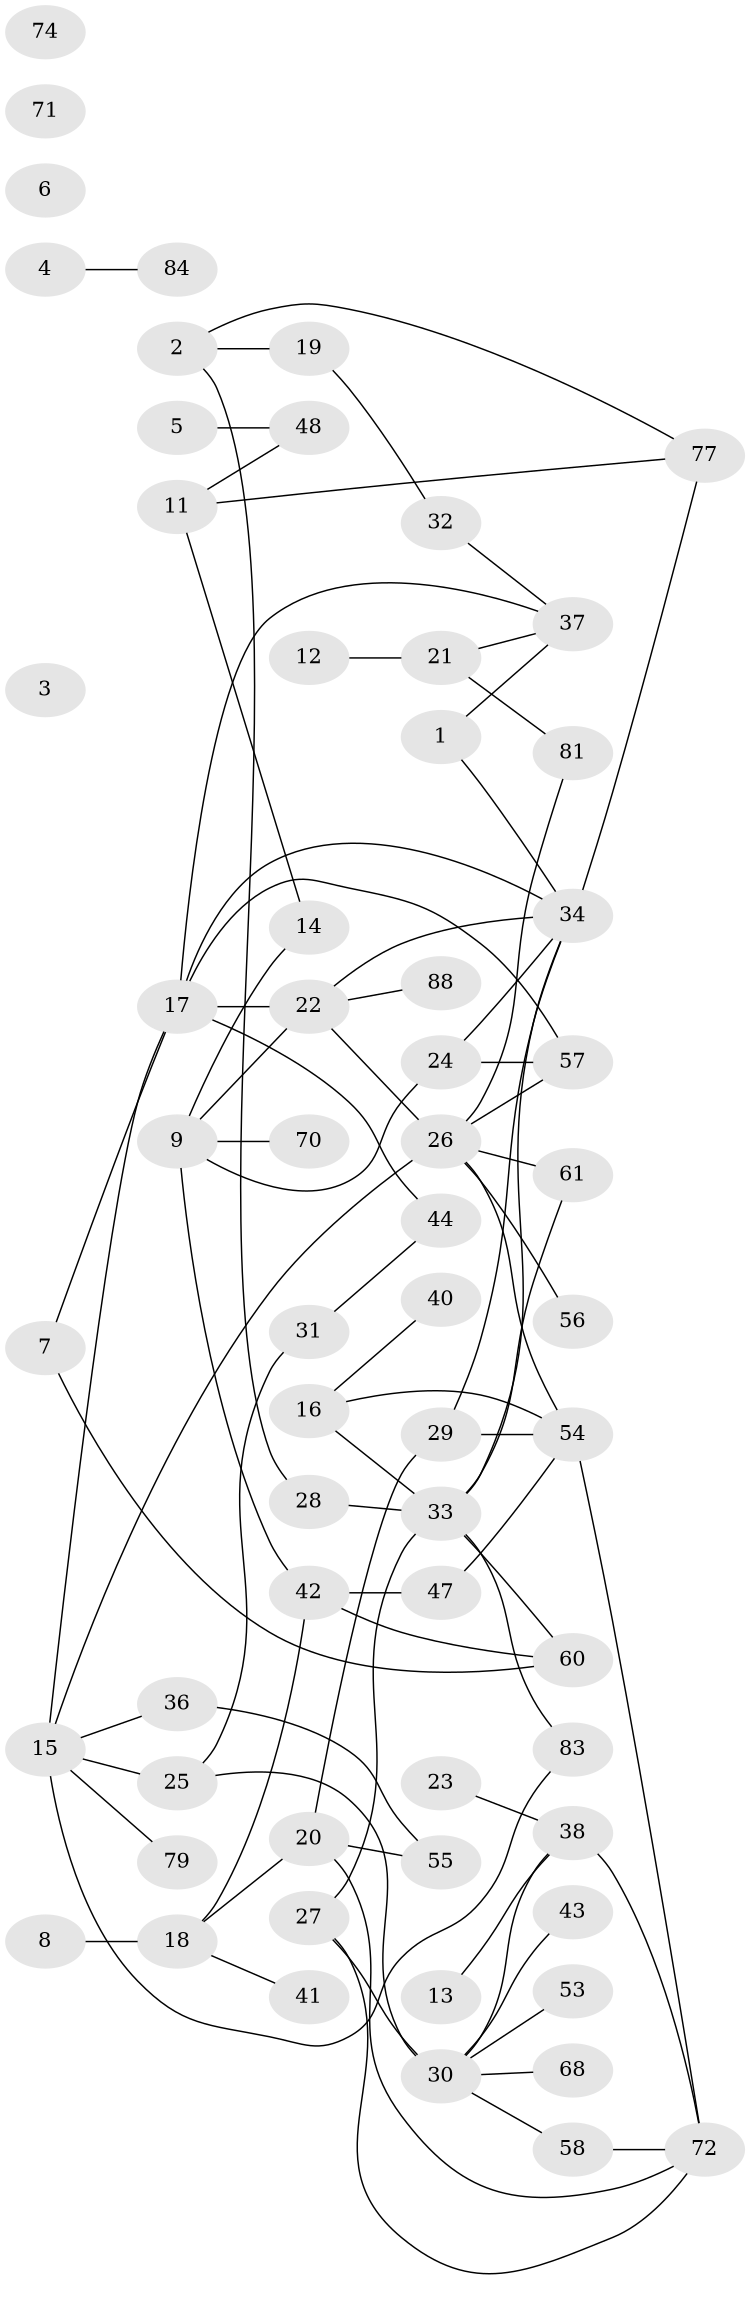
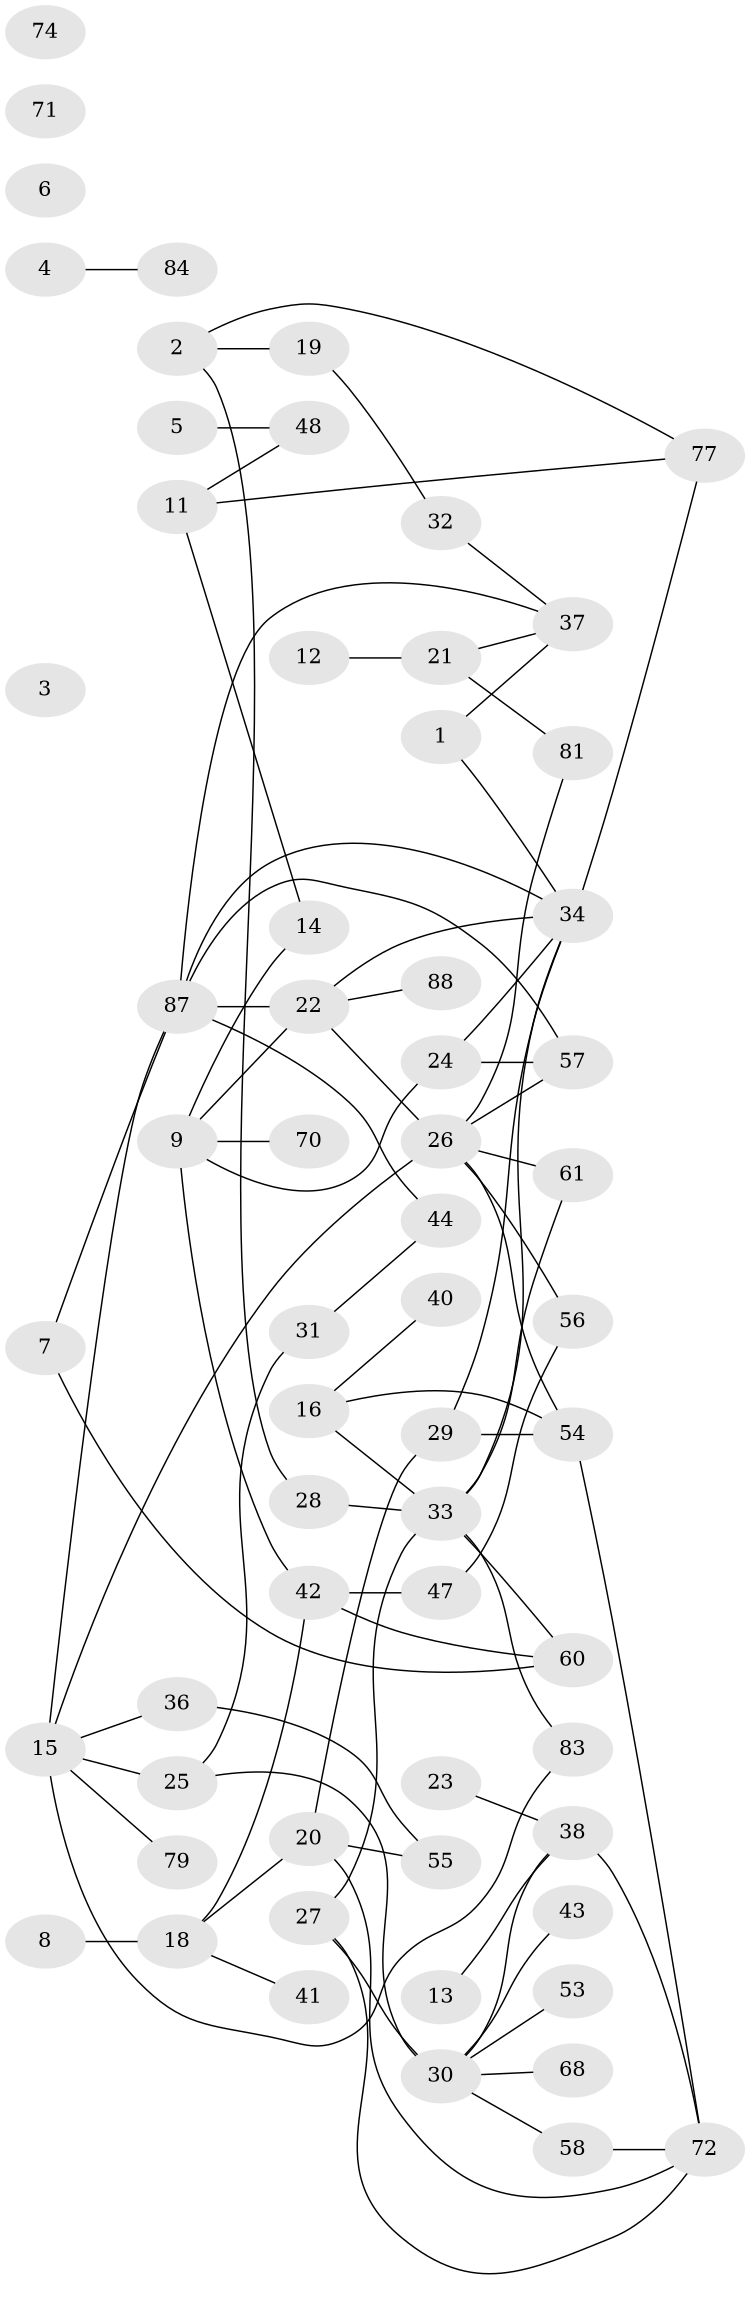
(177, 1007) -> (177, 1007)
(511, 1516) -> (514, 1461)
